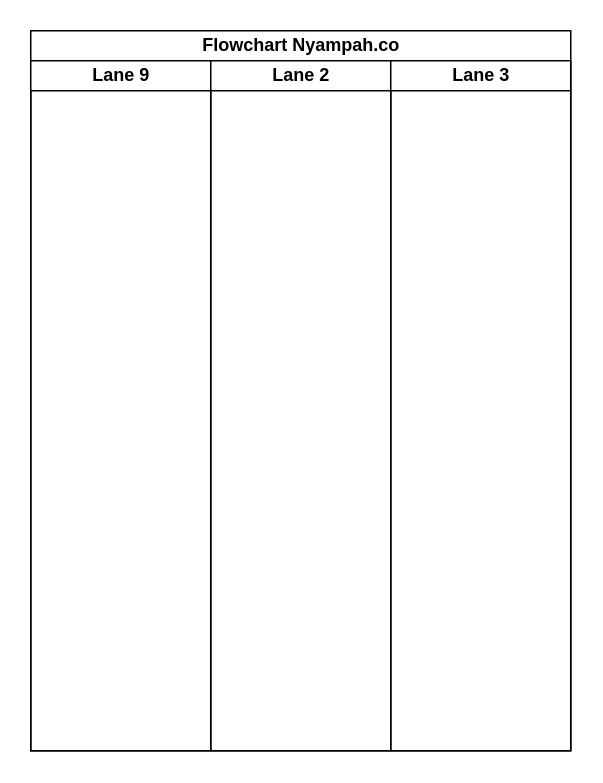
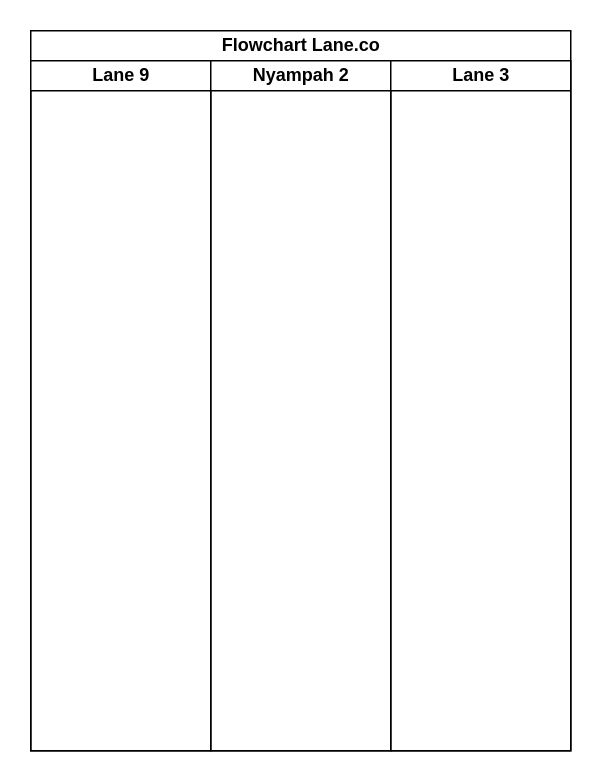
(302, 46) -> (302, 46)
(302, 76) -> (302, 76)
